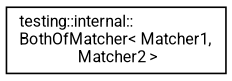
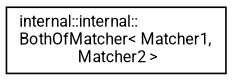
(116, 40) -> (116, 40)
